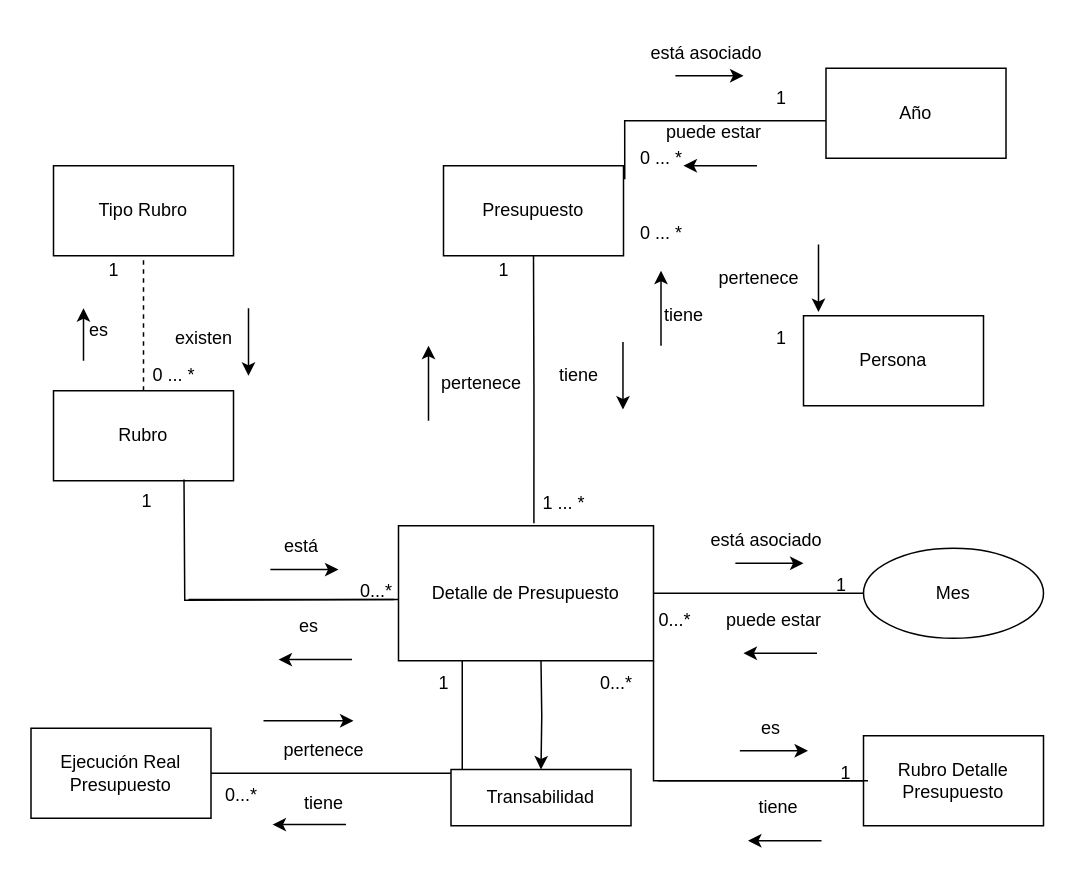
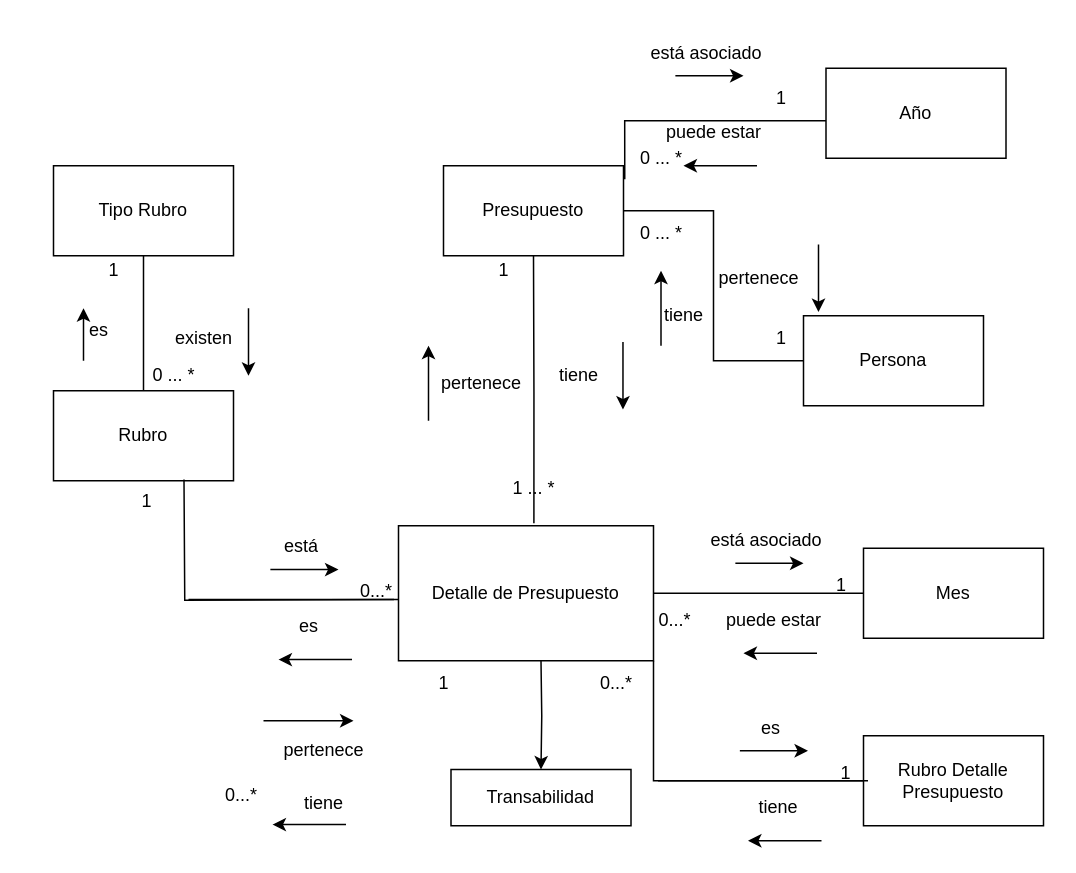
none -> (713, 286)
(143, 322) -> (143, 322)
(563, 503) -> (533, 488)
(953, 593) -> (953, 593)
(121, 773) -> none
(331, 773) -> none
